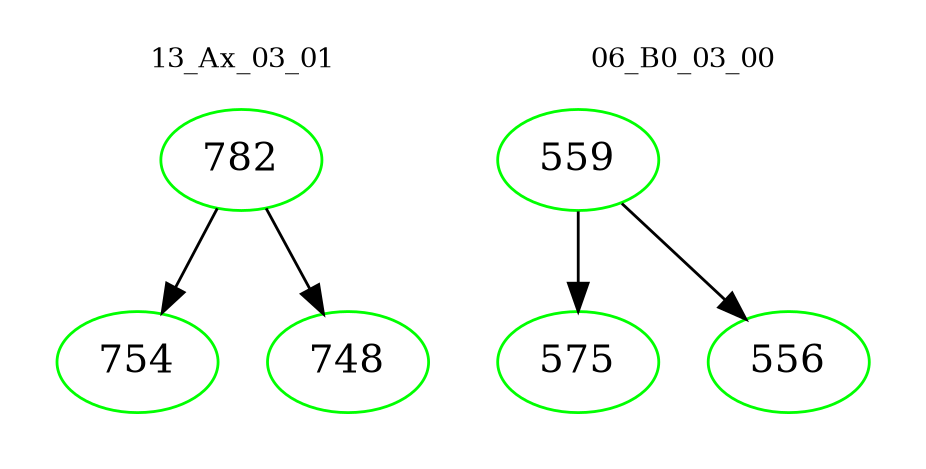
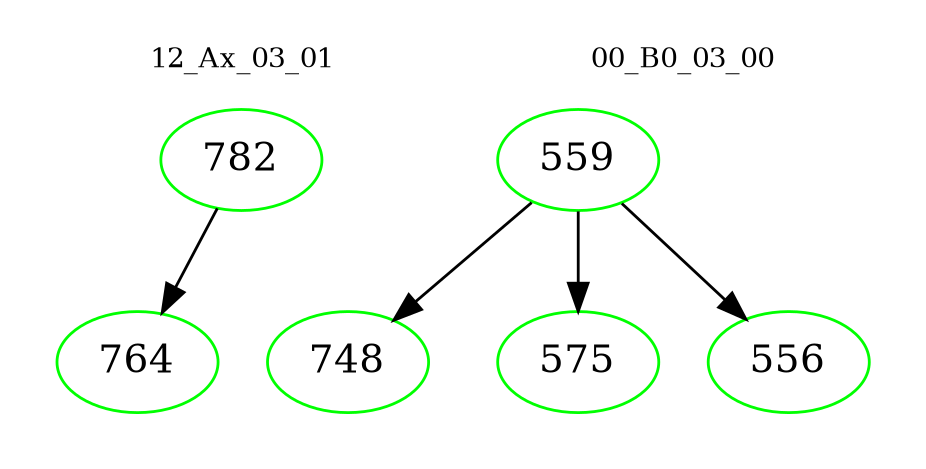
(243, 60) -> (243, 60)
(683, 60) -> (683, 60)
(288, 248) -> (494, 235)
(138, 362) -> (138, 362)
